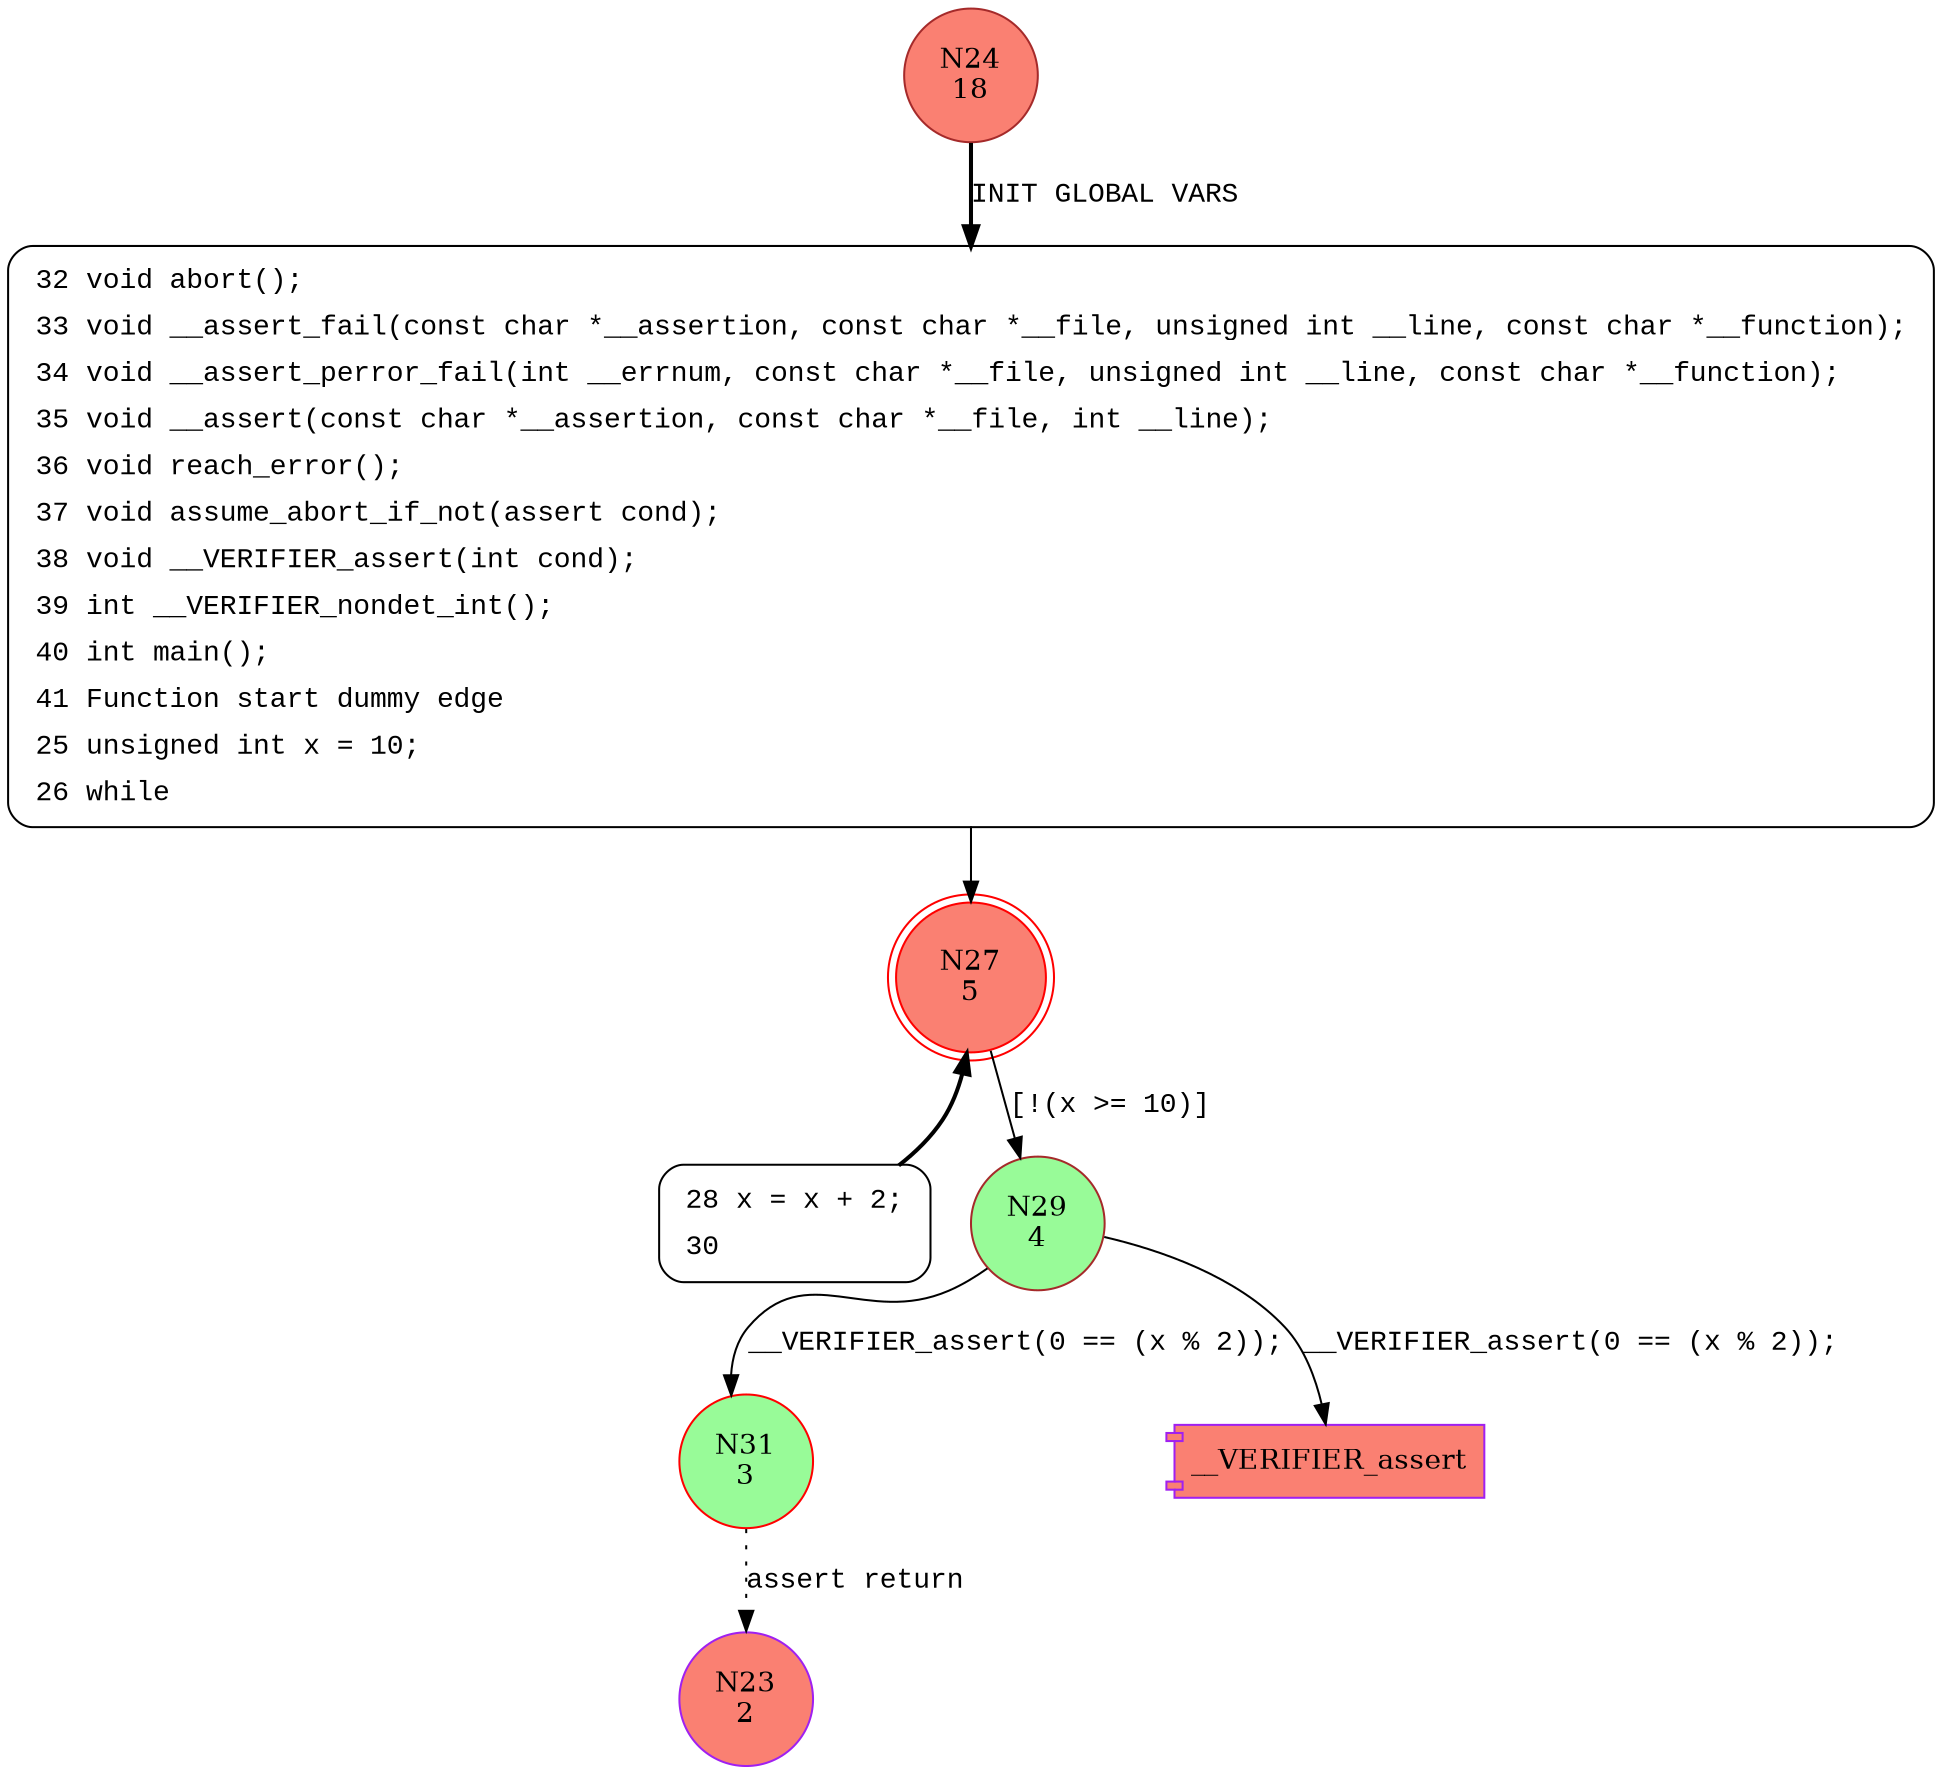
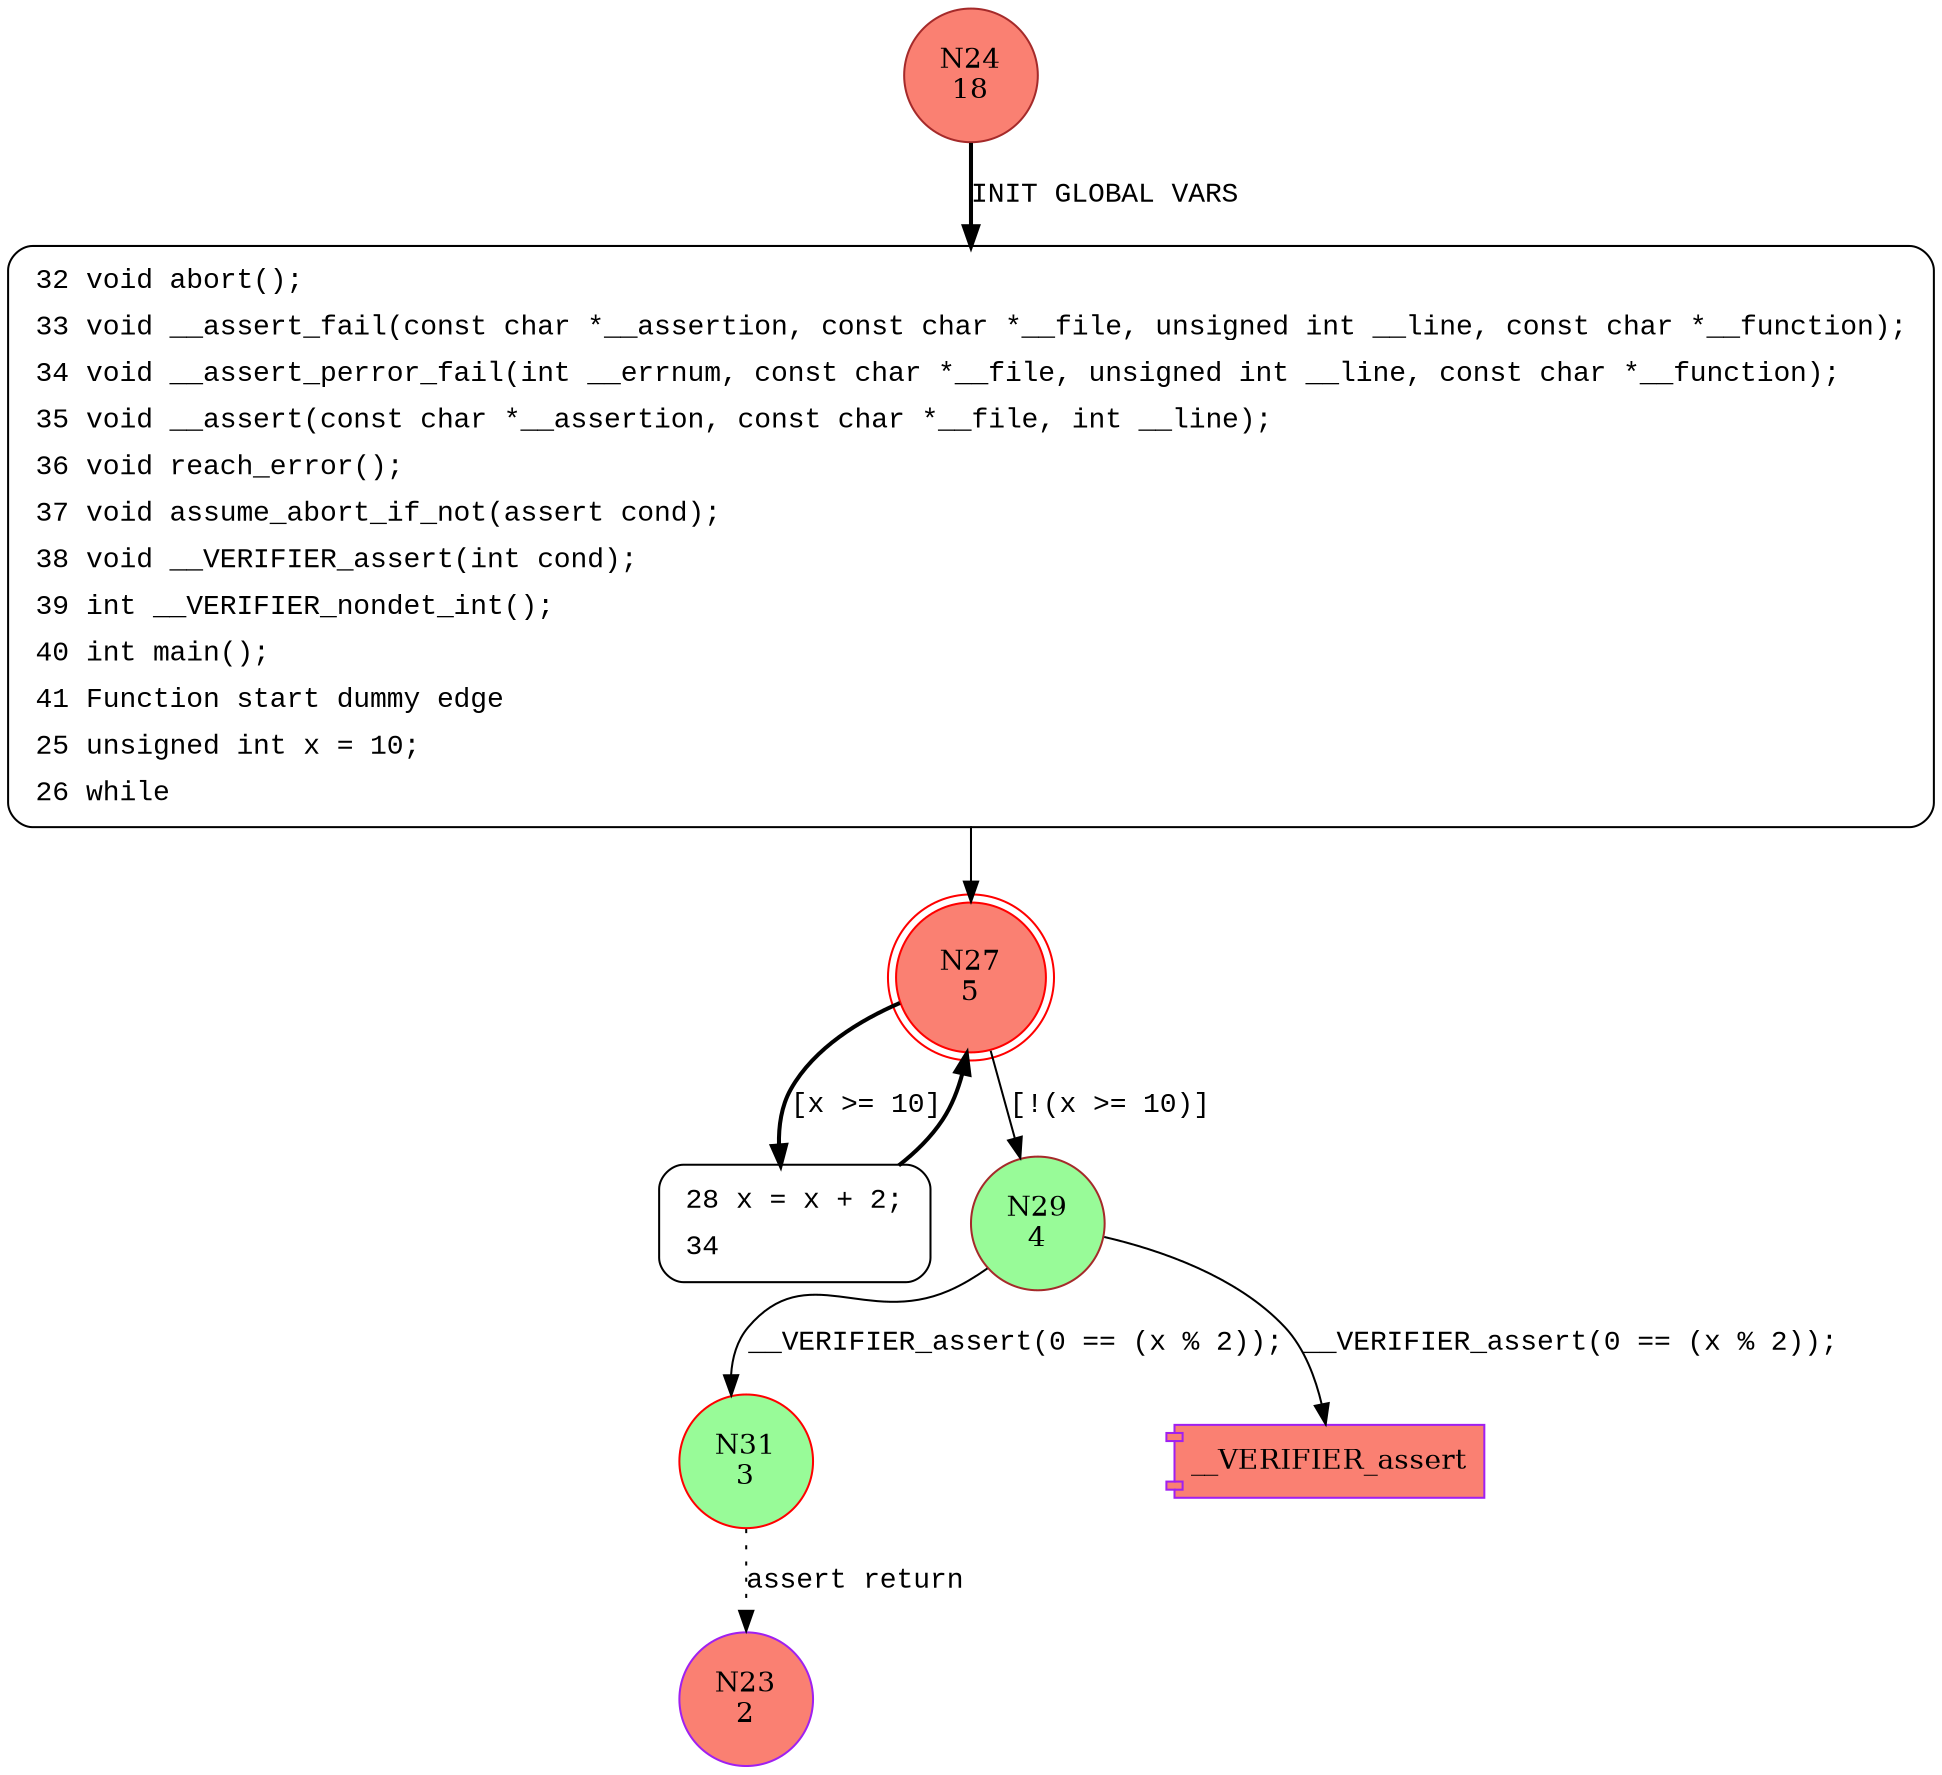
none -> (817, 1056)
(703, 1246) -> (703, 1246)
